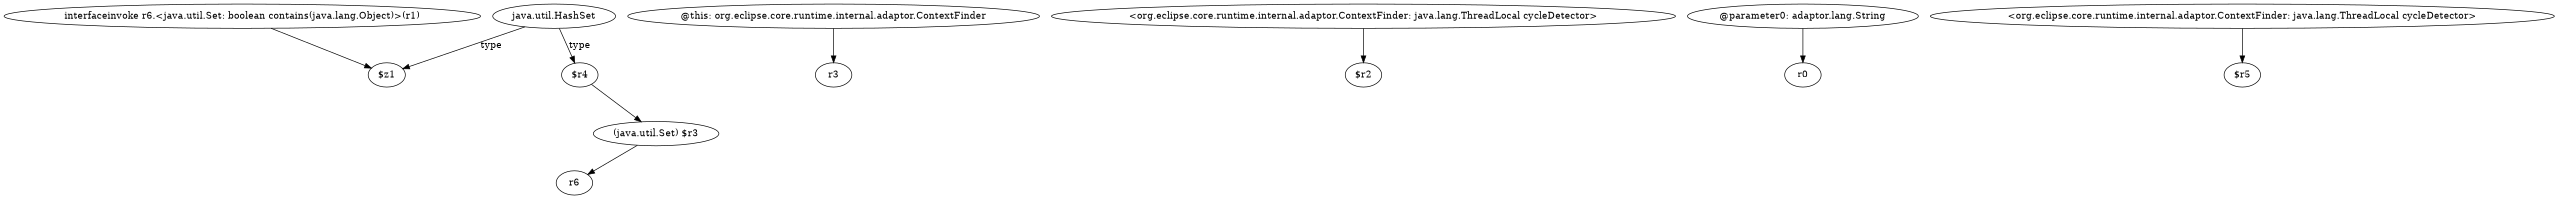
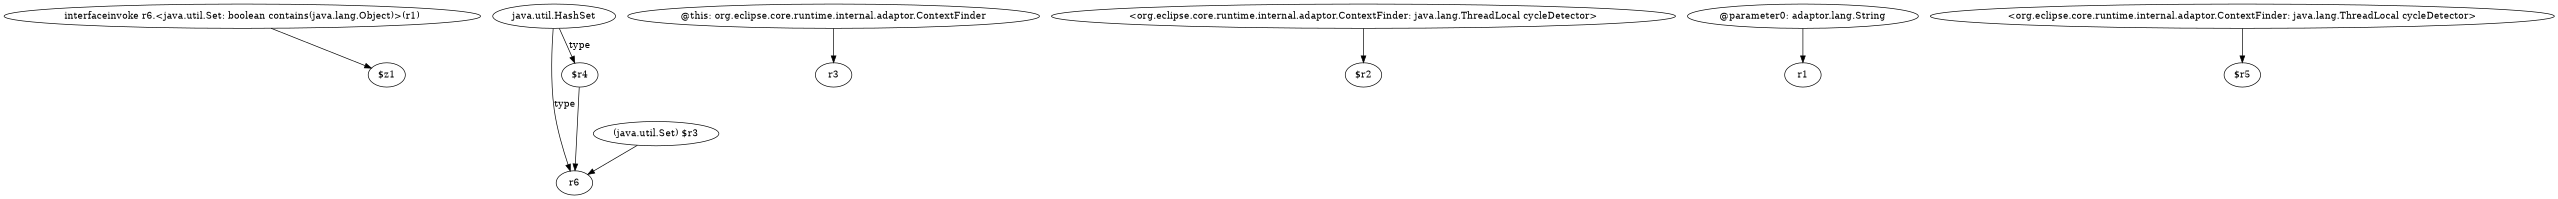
(467, 47) -> (553, 98)
(1803, 75) -> (1803, 75)
(614, 101) -> (577, 125)
